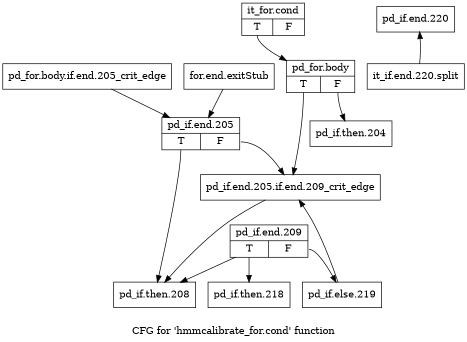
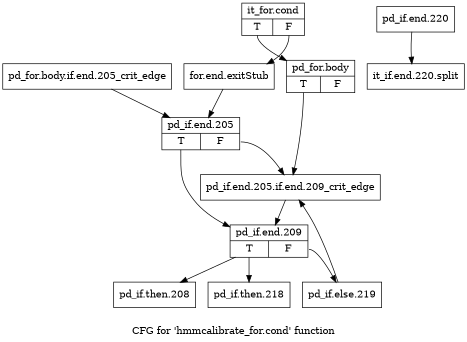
none -> (284, 50)
(420, 51) -> (411, 44)
(351, 134) -> none
(172, 213) -> (189, 194)
(213, 234) -> (282, 209)
